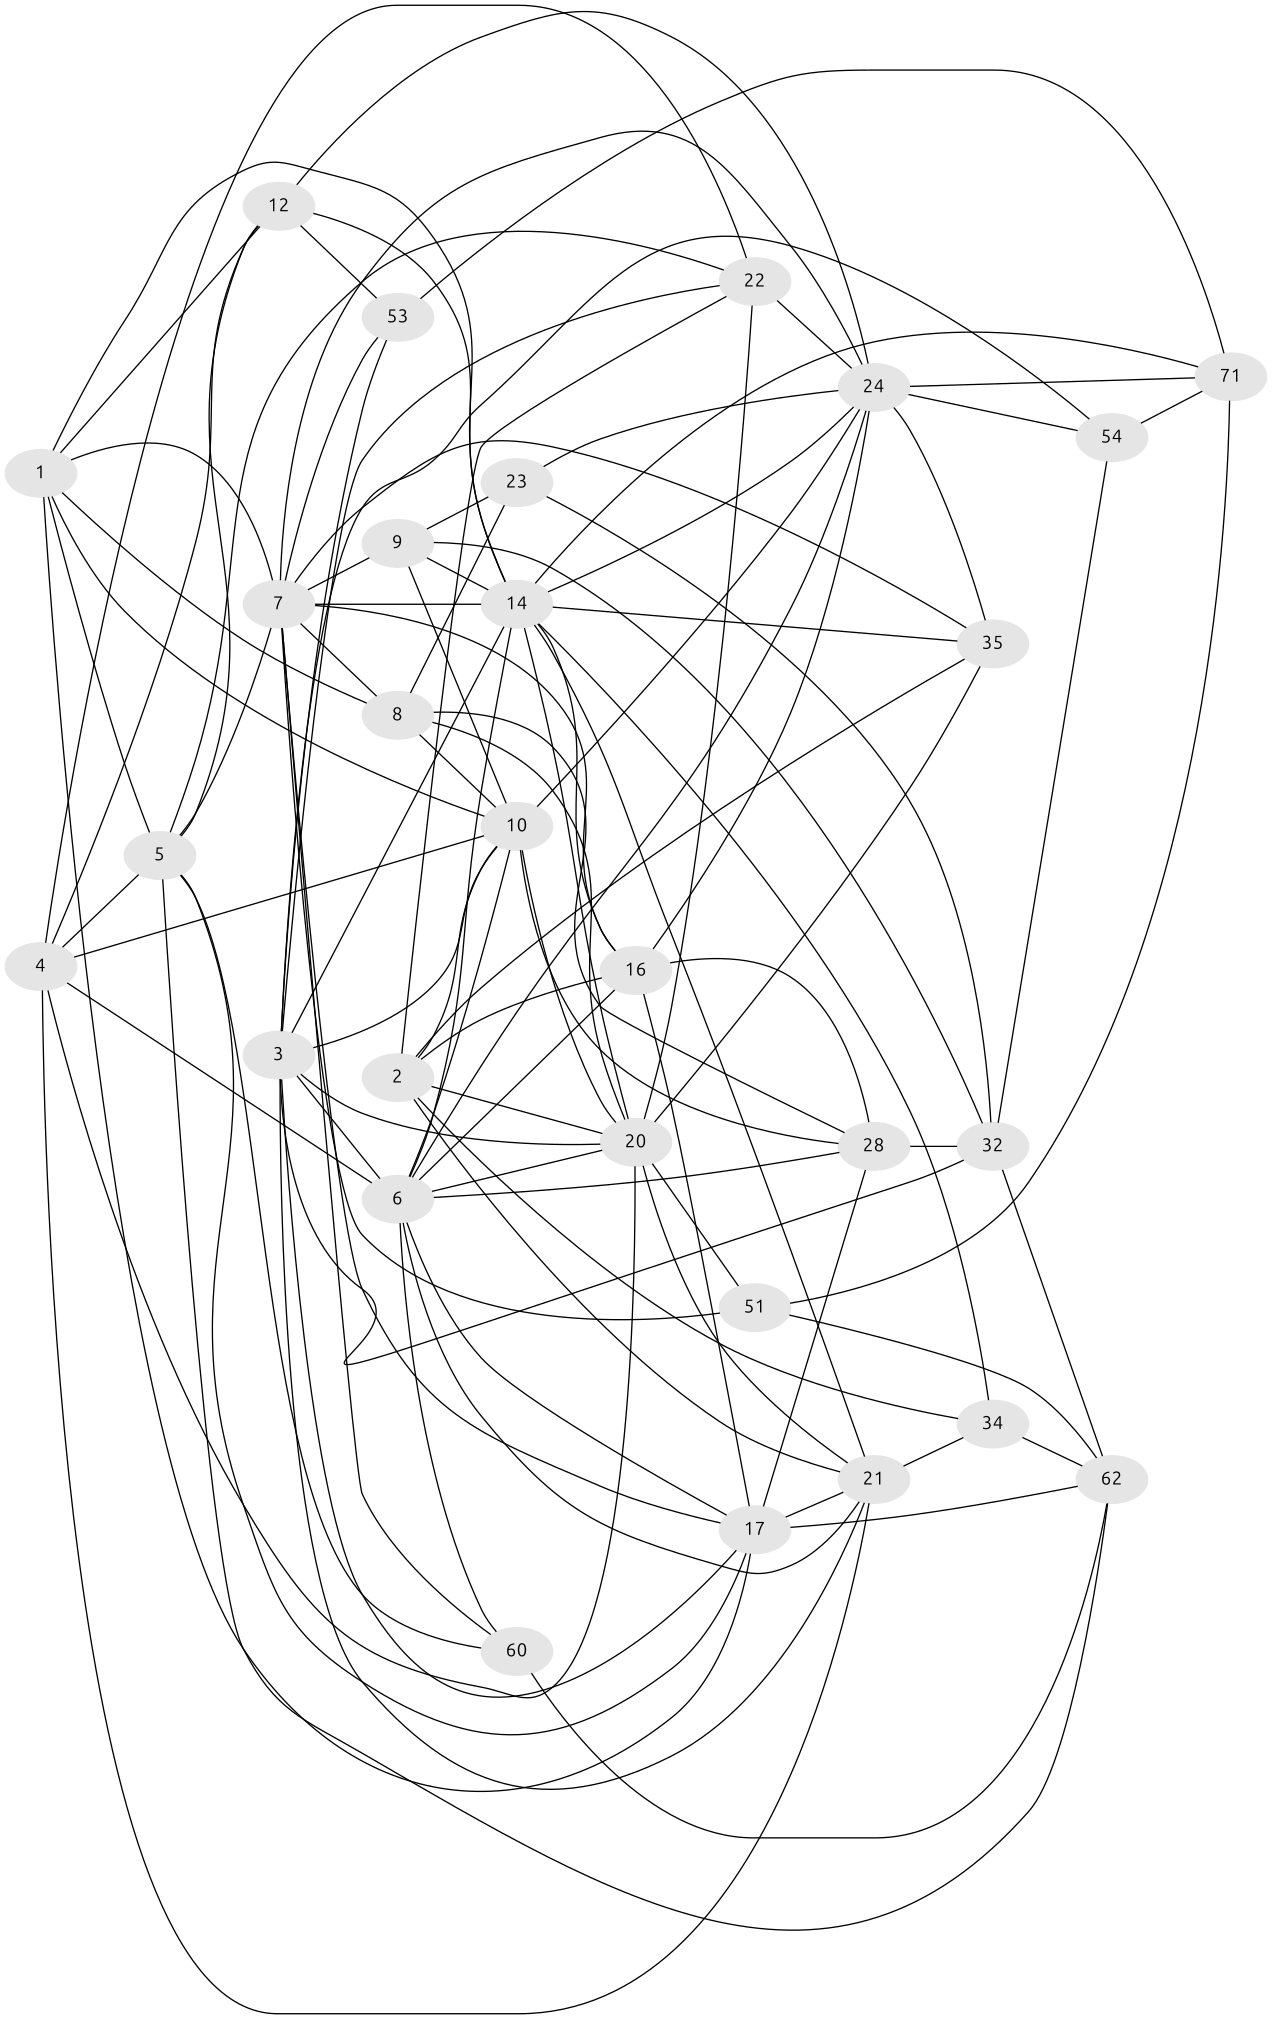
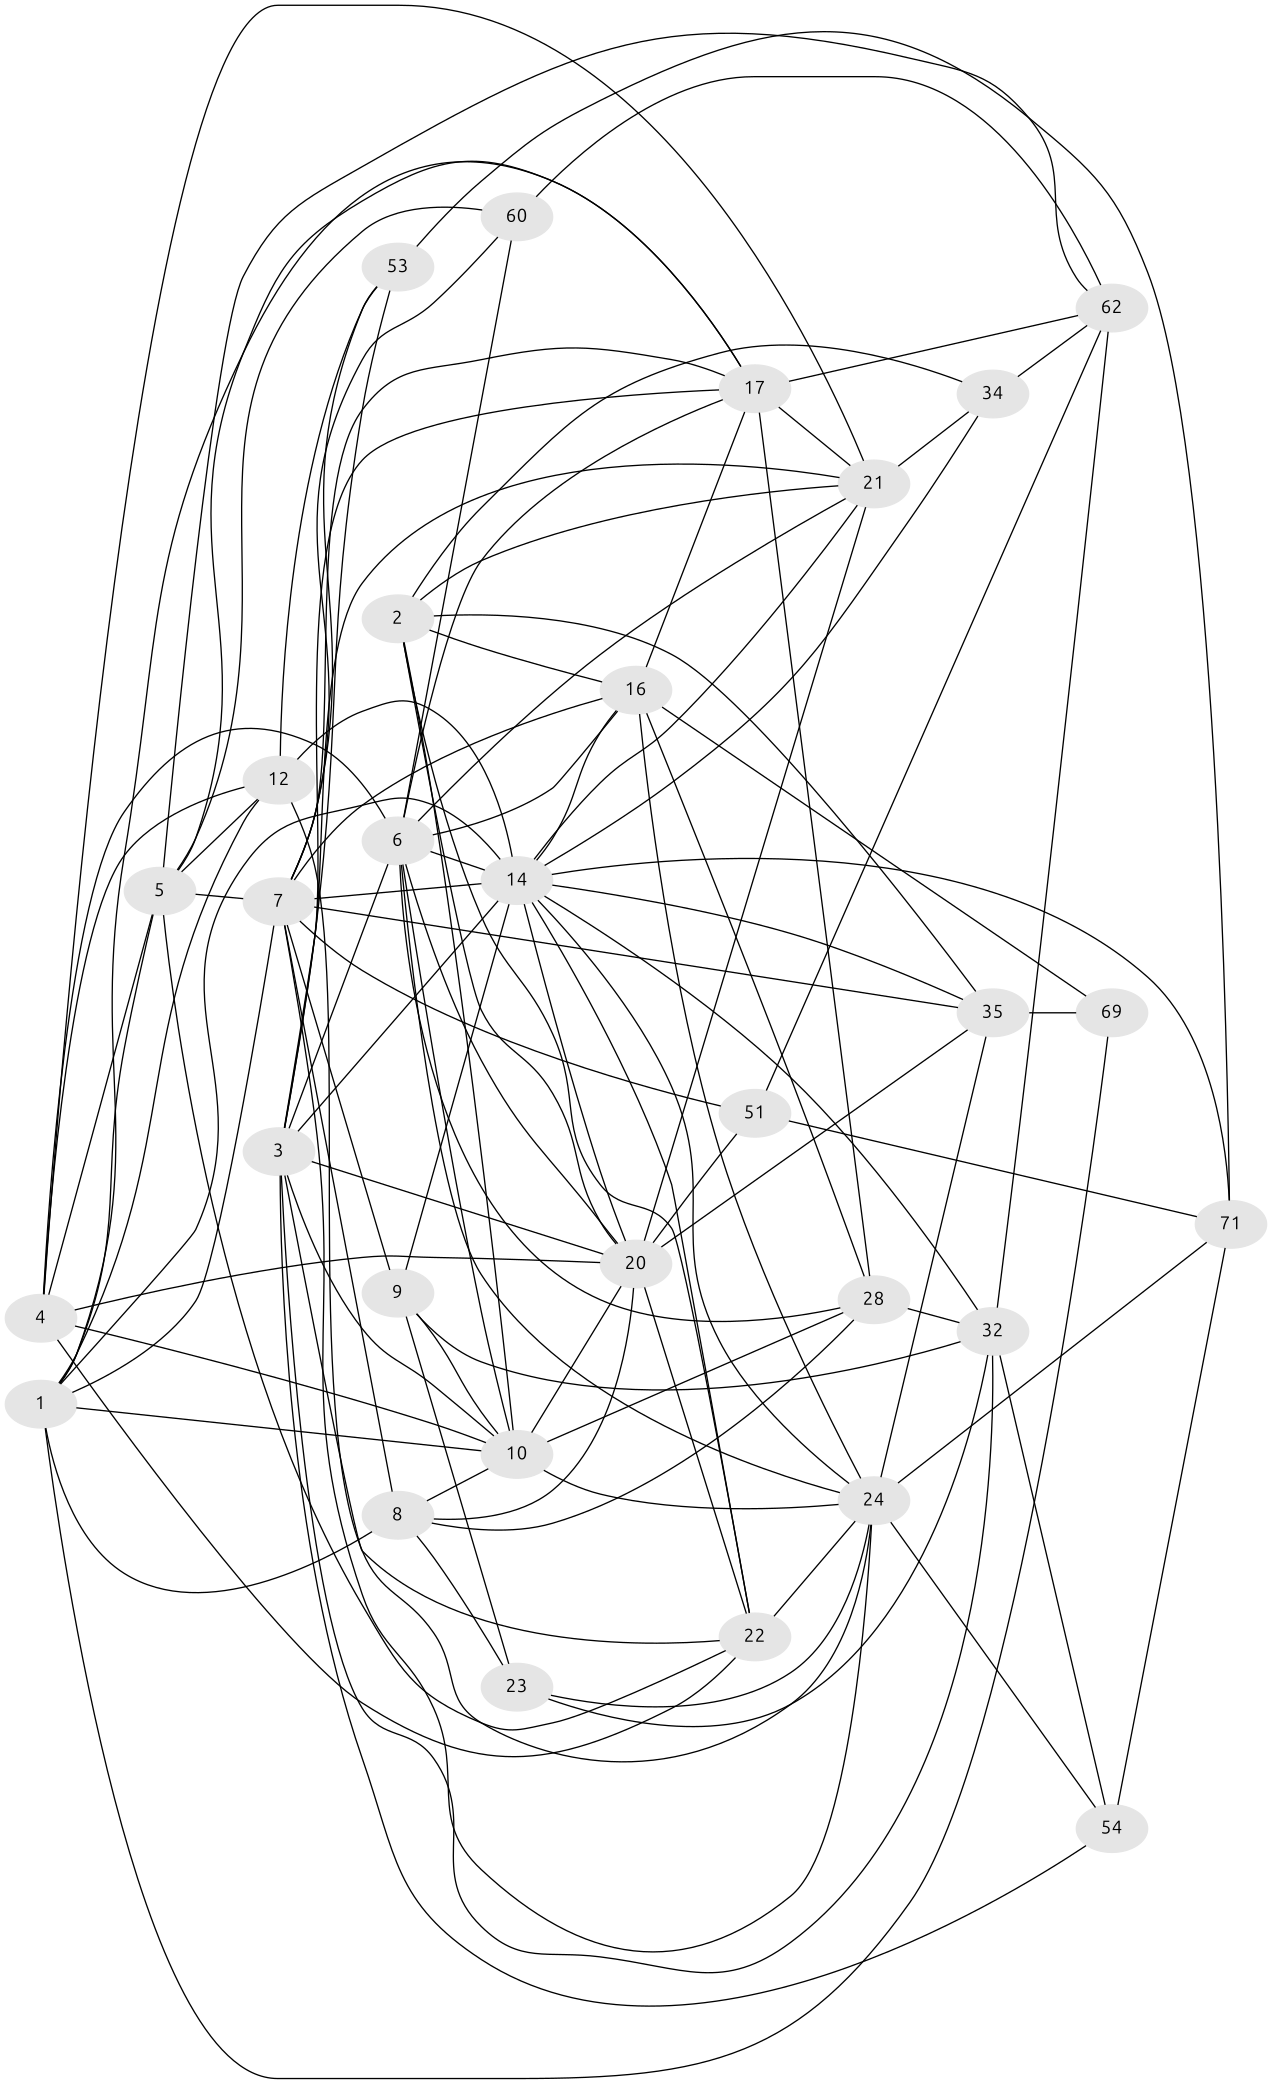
none -> (1112, 1013)
none -> (765, 1055)
none -> (672, 1188)
